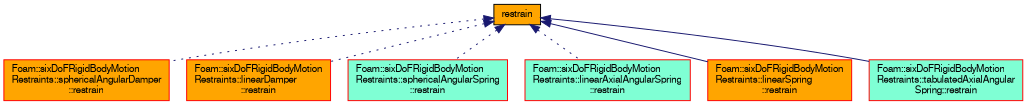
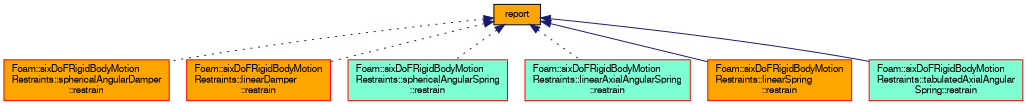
(517, 15) -> (517, 15)
